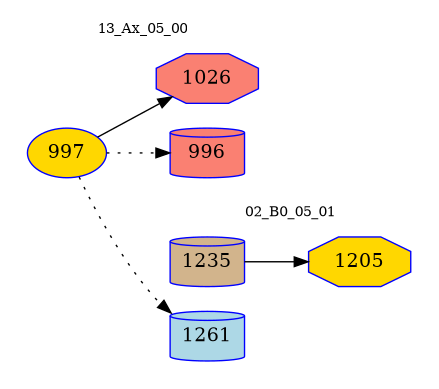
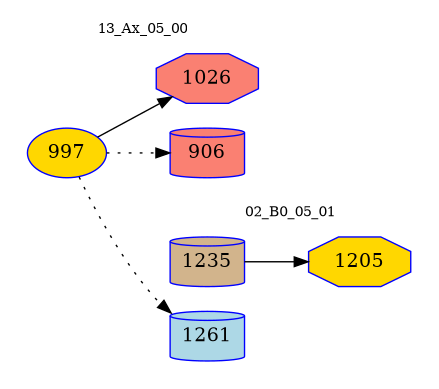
(207, 153) -> (207, 153)
